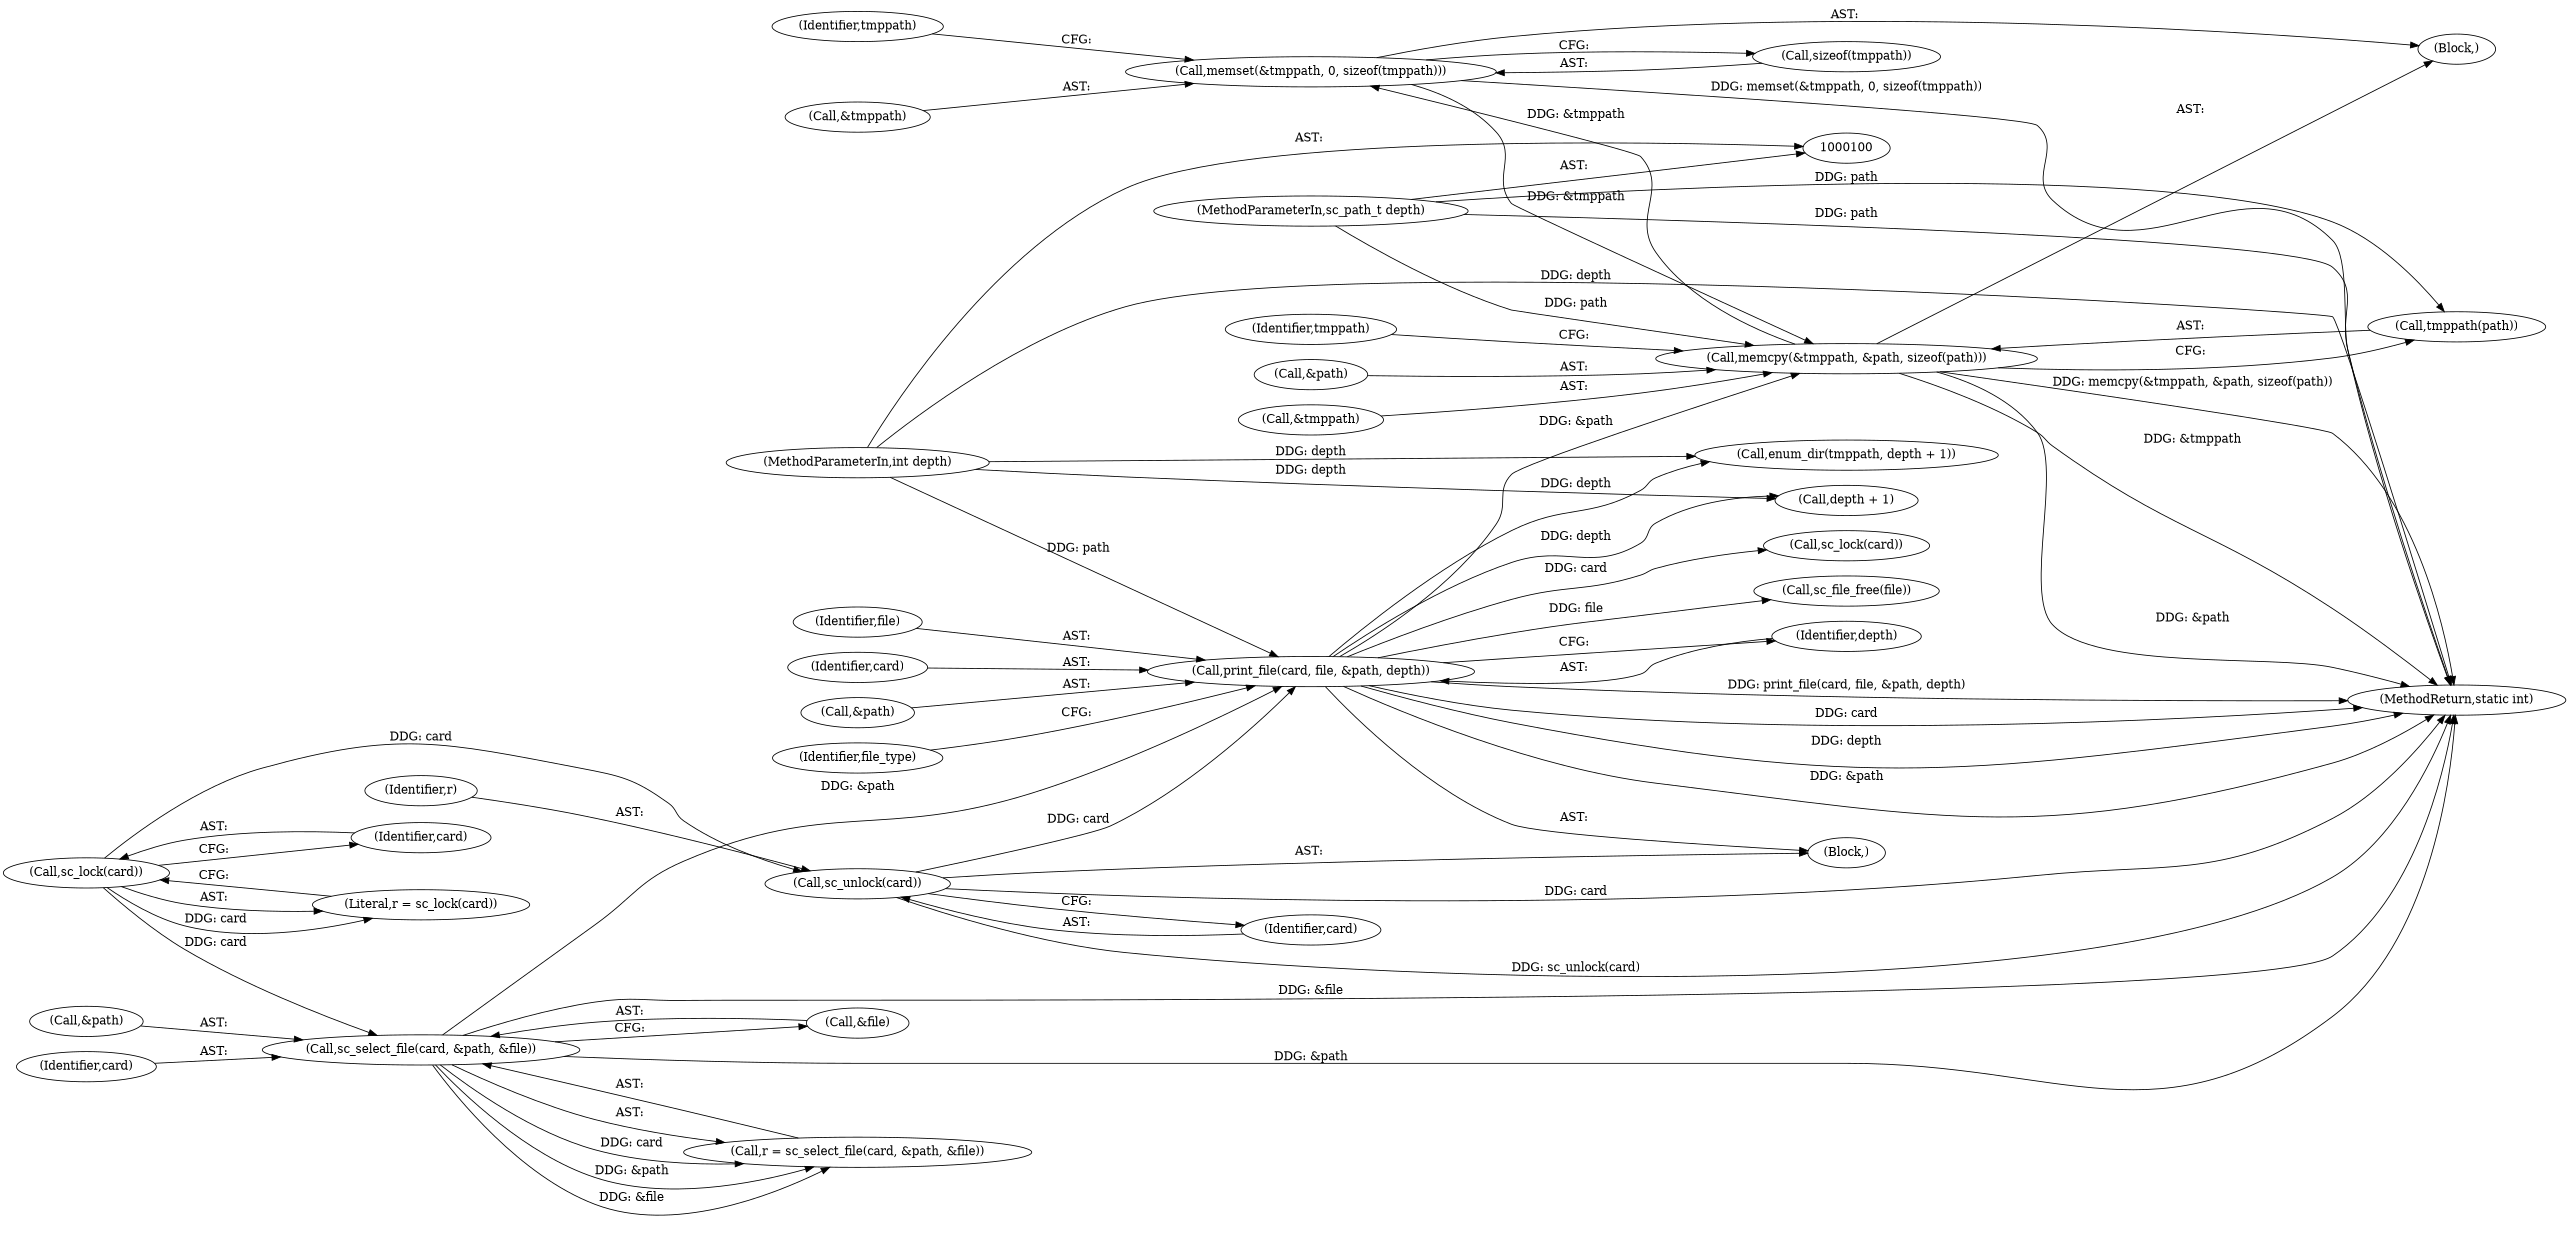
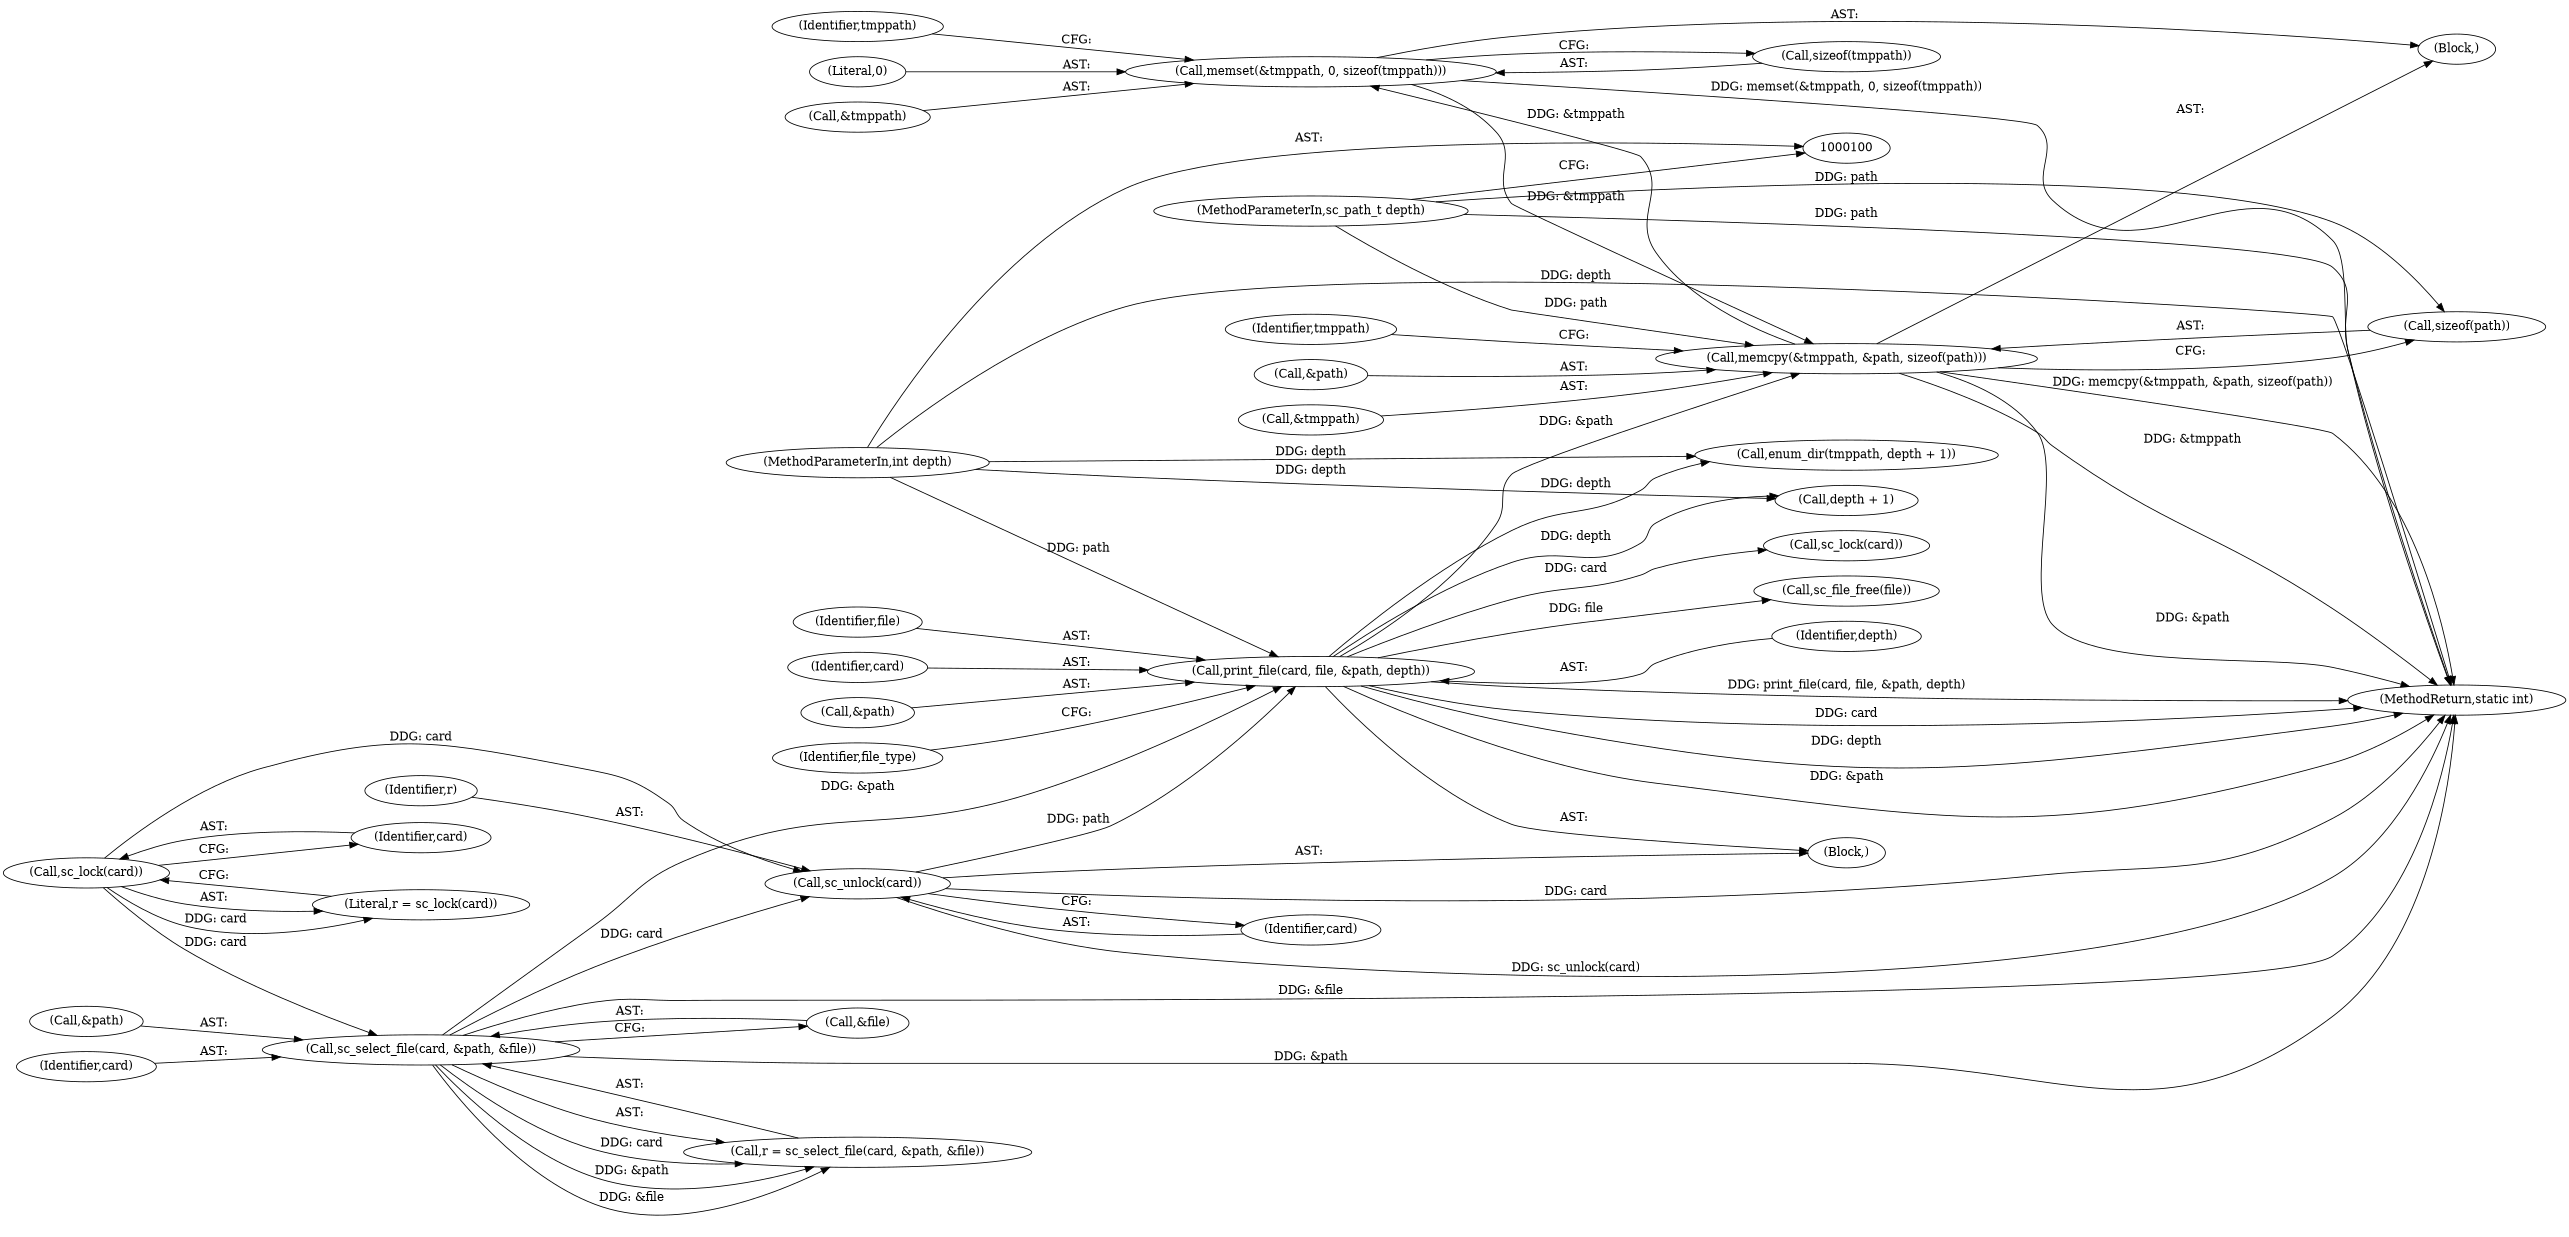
none -> (858, 72)
(1576, 166) -> (1576, 166)
(2457, 327) -> (2457, 327)
(1605, 652) -> none
(1079, 820) -> (1079, 820)
none -> (621, 957)
